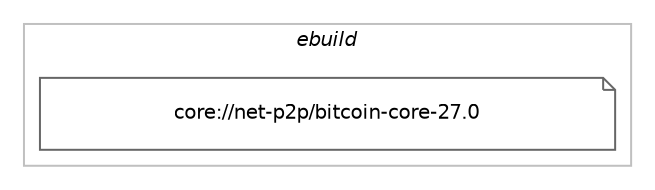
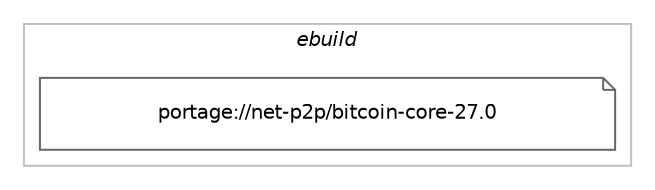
(328, 114) -> (328, 114)
